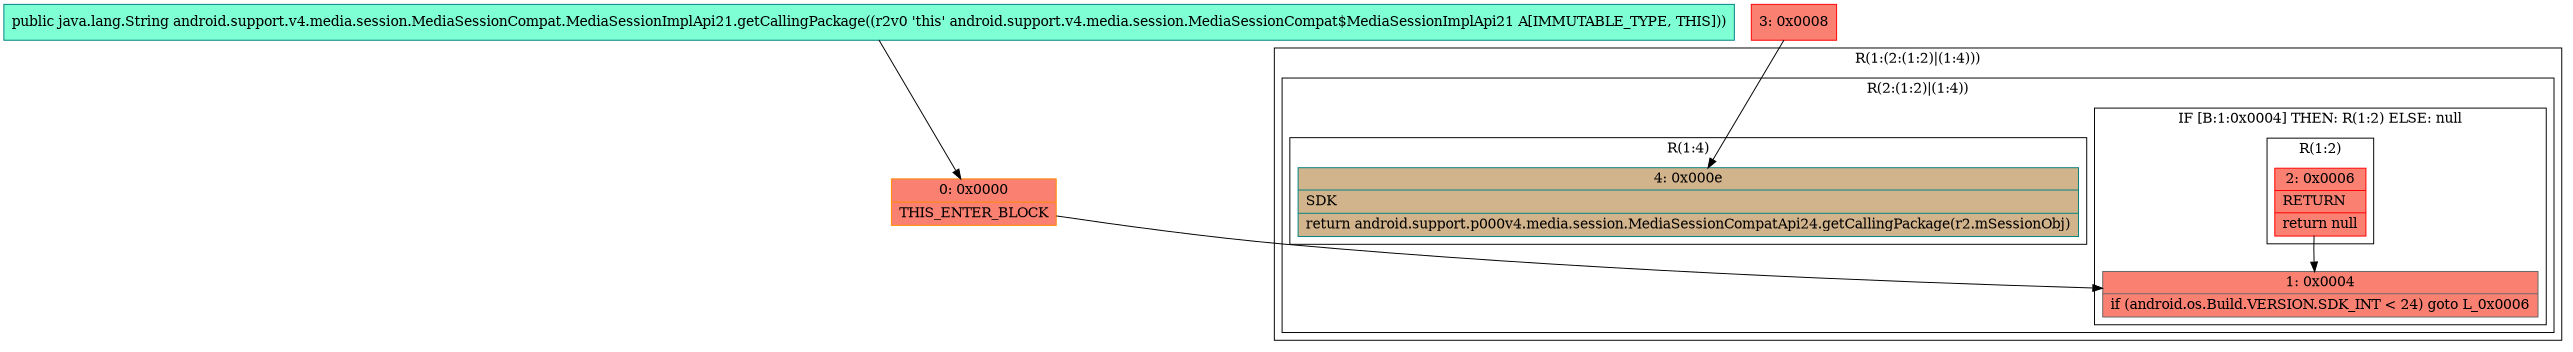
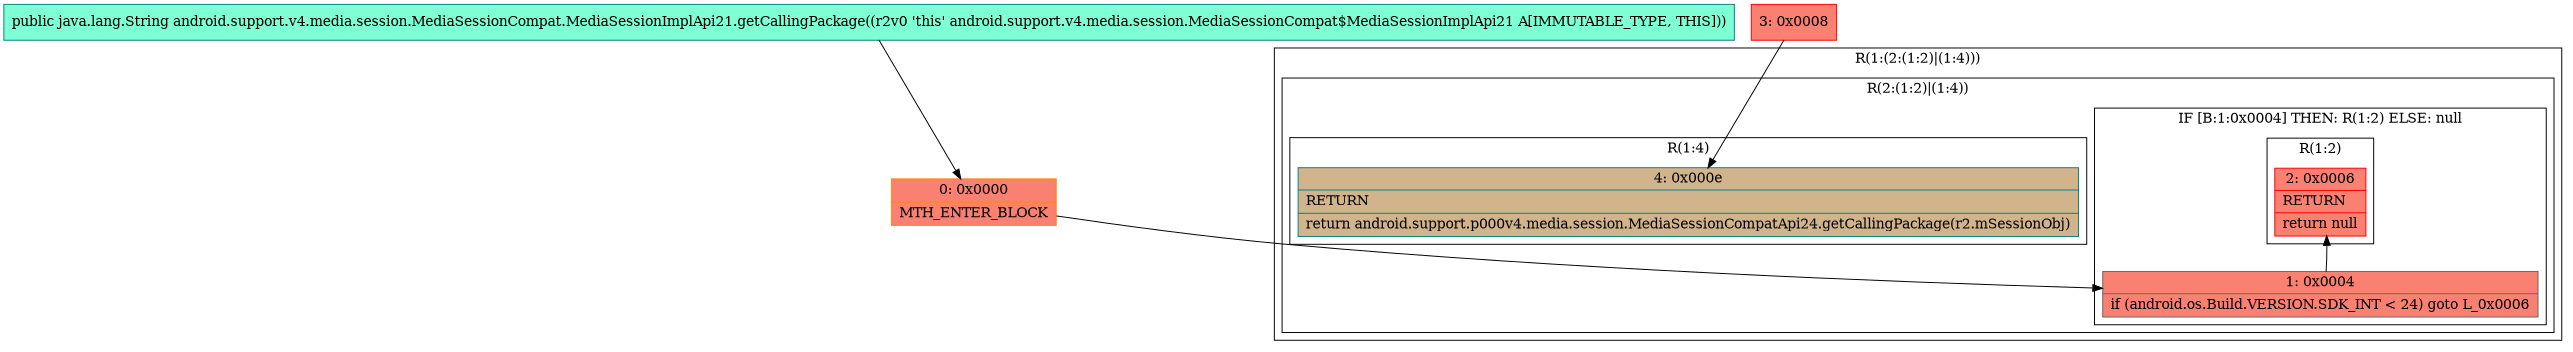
(1321, 201) -> (1337, 201)
(974, 213) -> (974, 213)
(2314, 250) -> (2327, 259)
